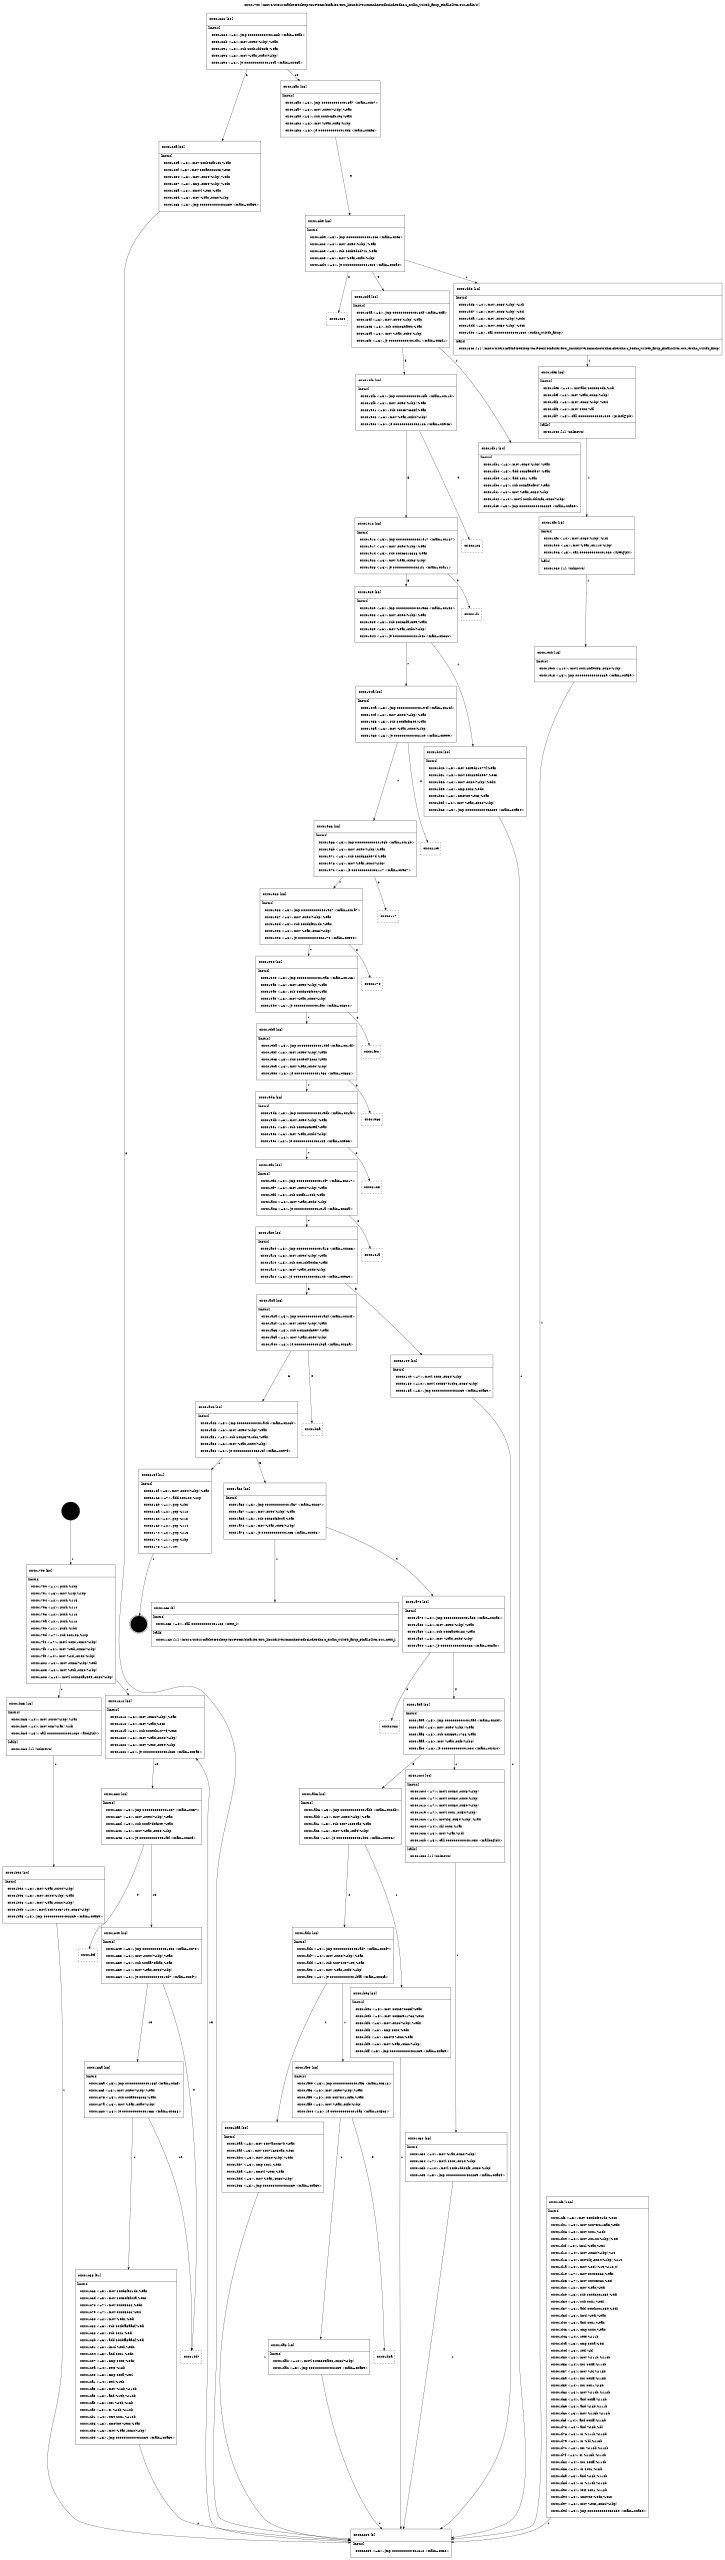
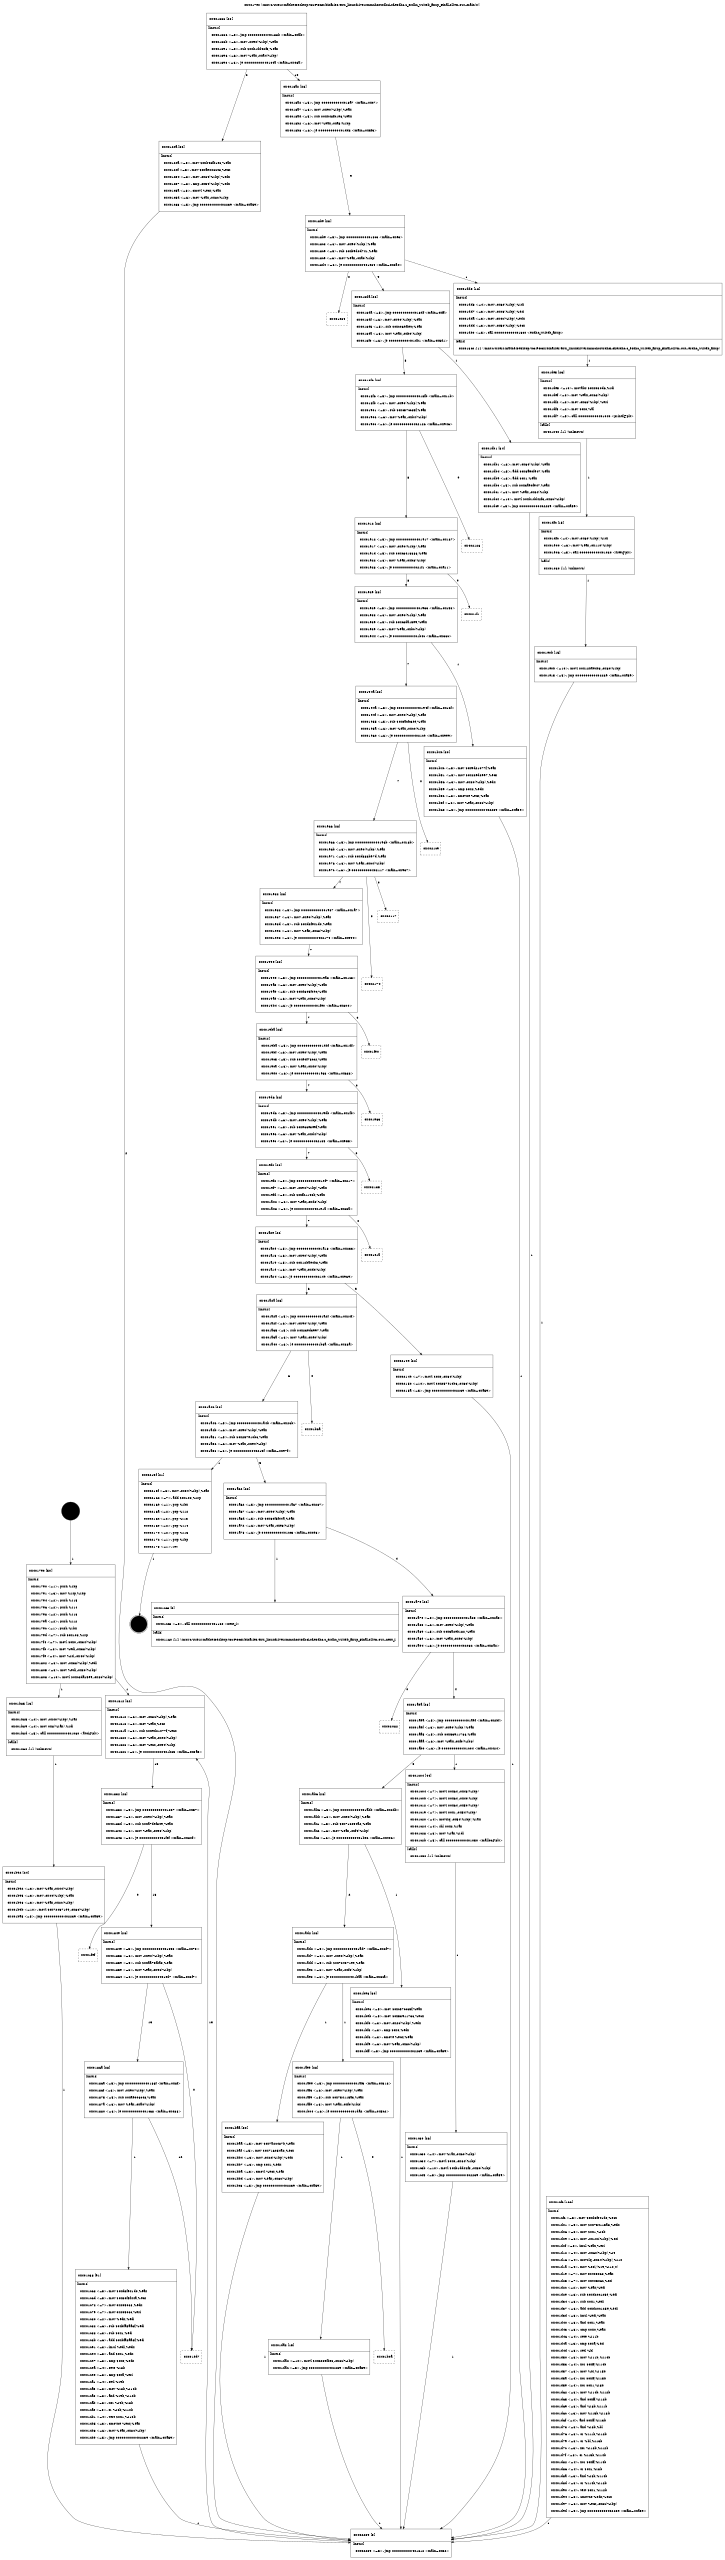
(361, 959) -> (369, 926)
none -> (530, 1553)
